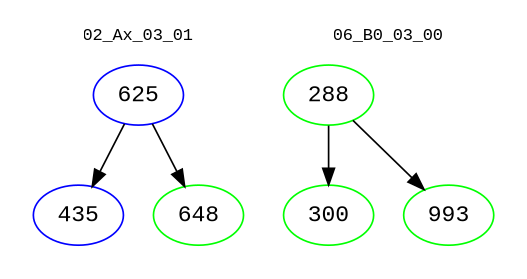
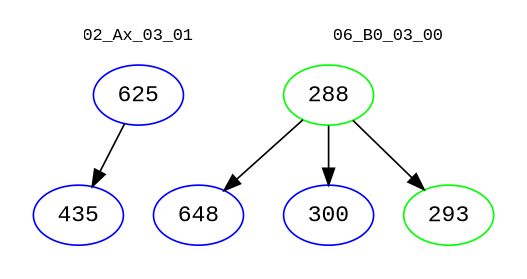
(165, 148) -> (281, 139)
(198, 215) -> (198, 215)
(329, 215) -> (329, 215)
(449, 215) -> (449, 215)
